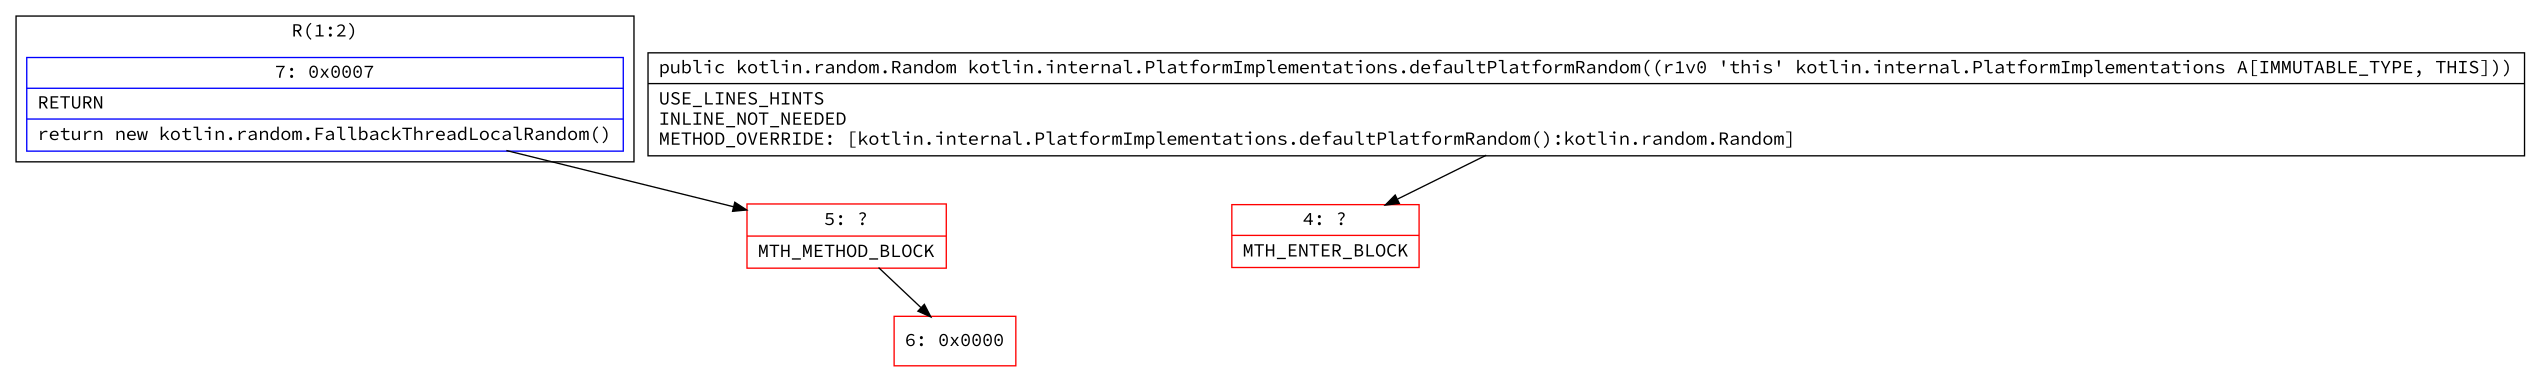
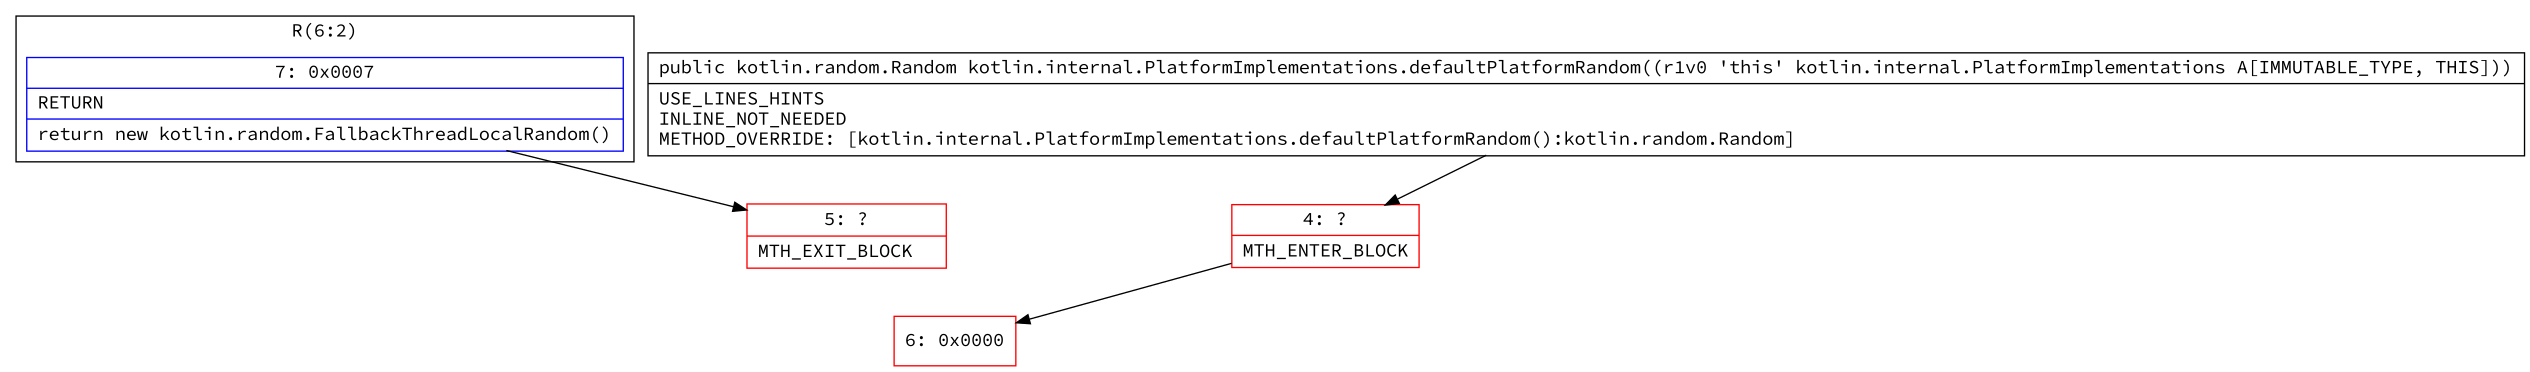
(325, 31) -> (325, 31)
(847, 251) -> (835, 251)
(900, 288) -> (1130, 291)
